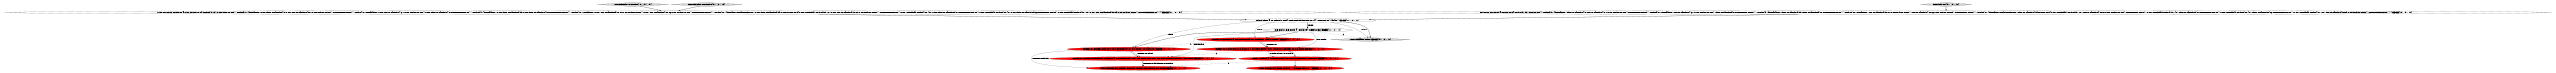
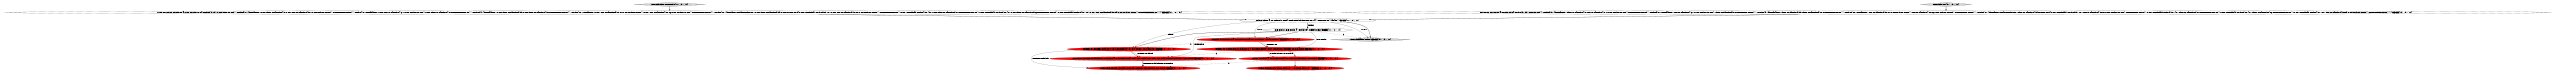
(707, 4) -> none
